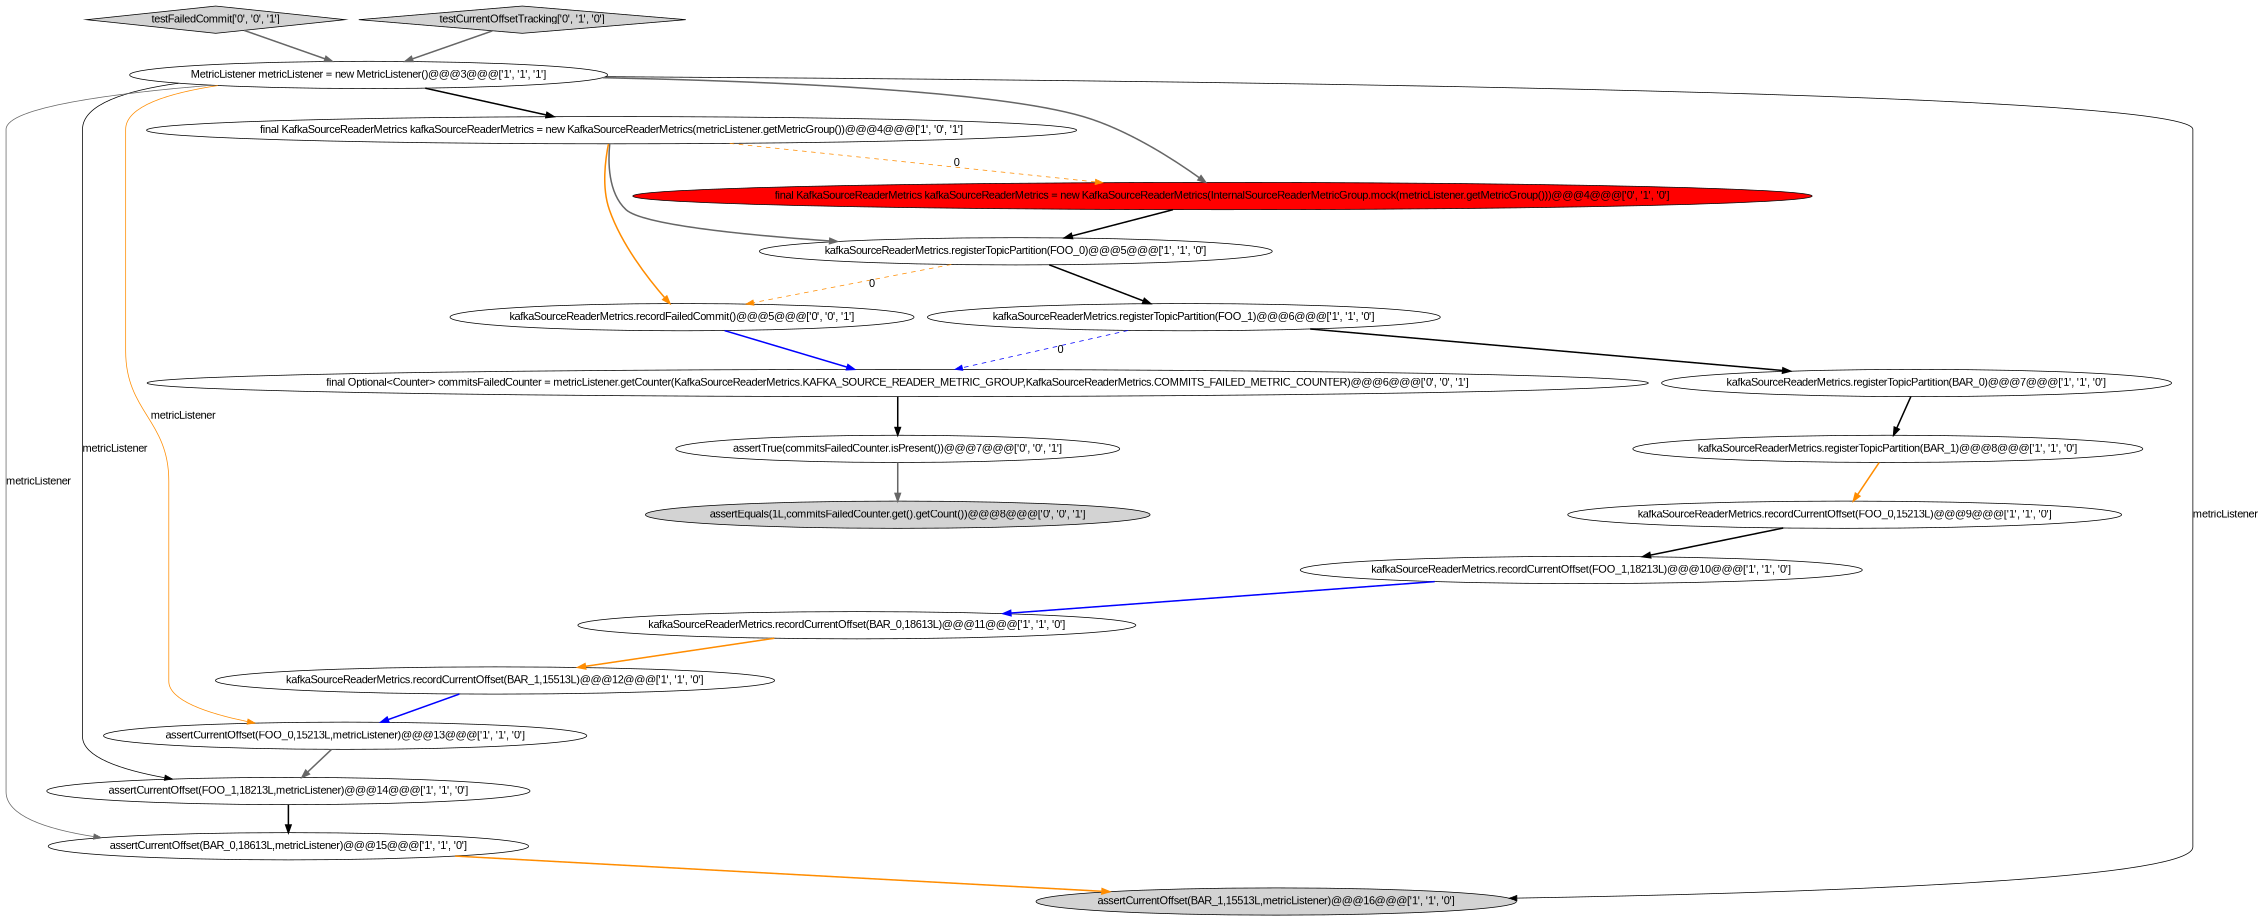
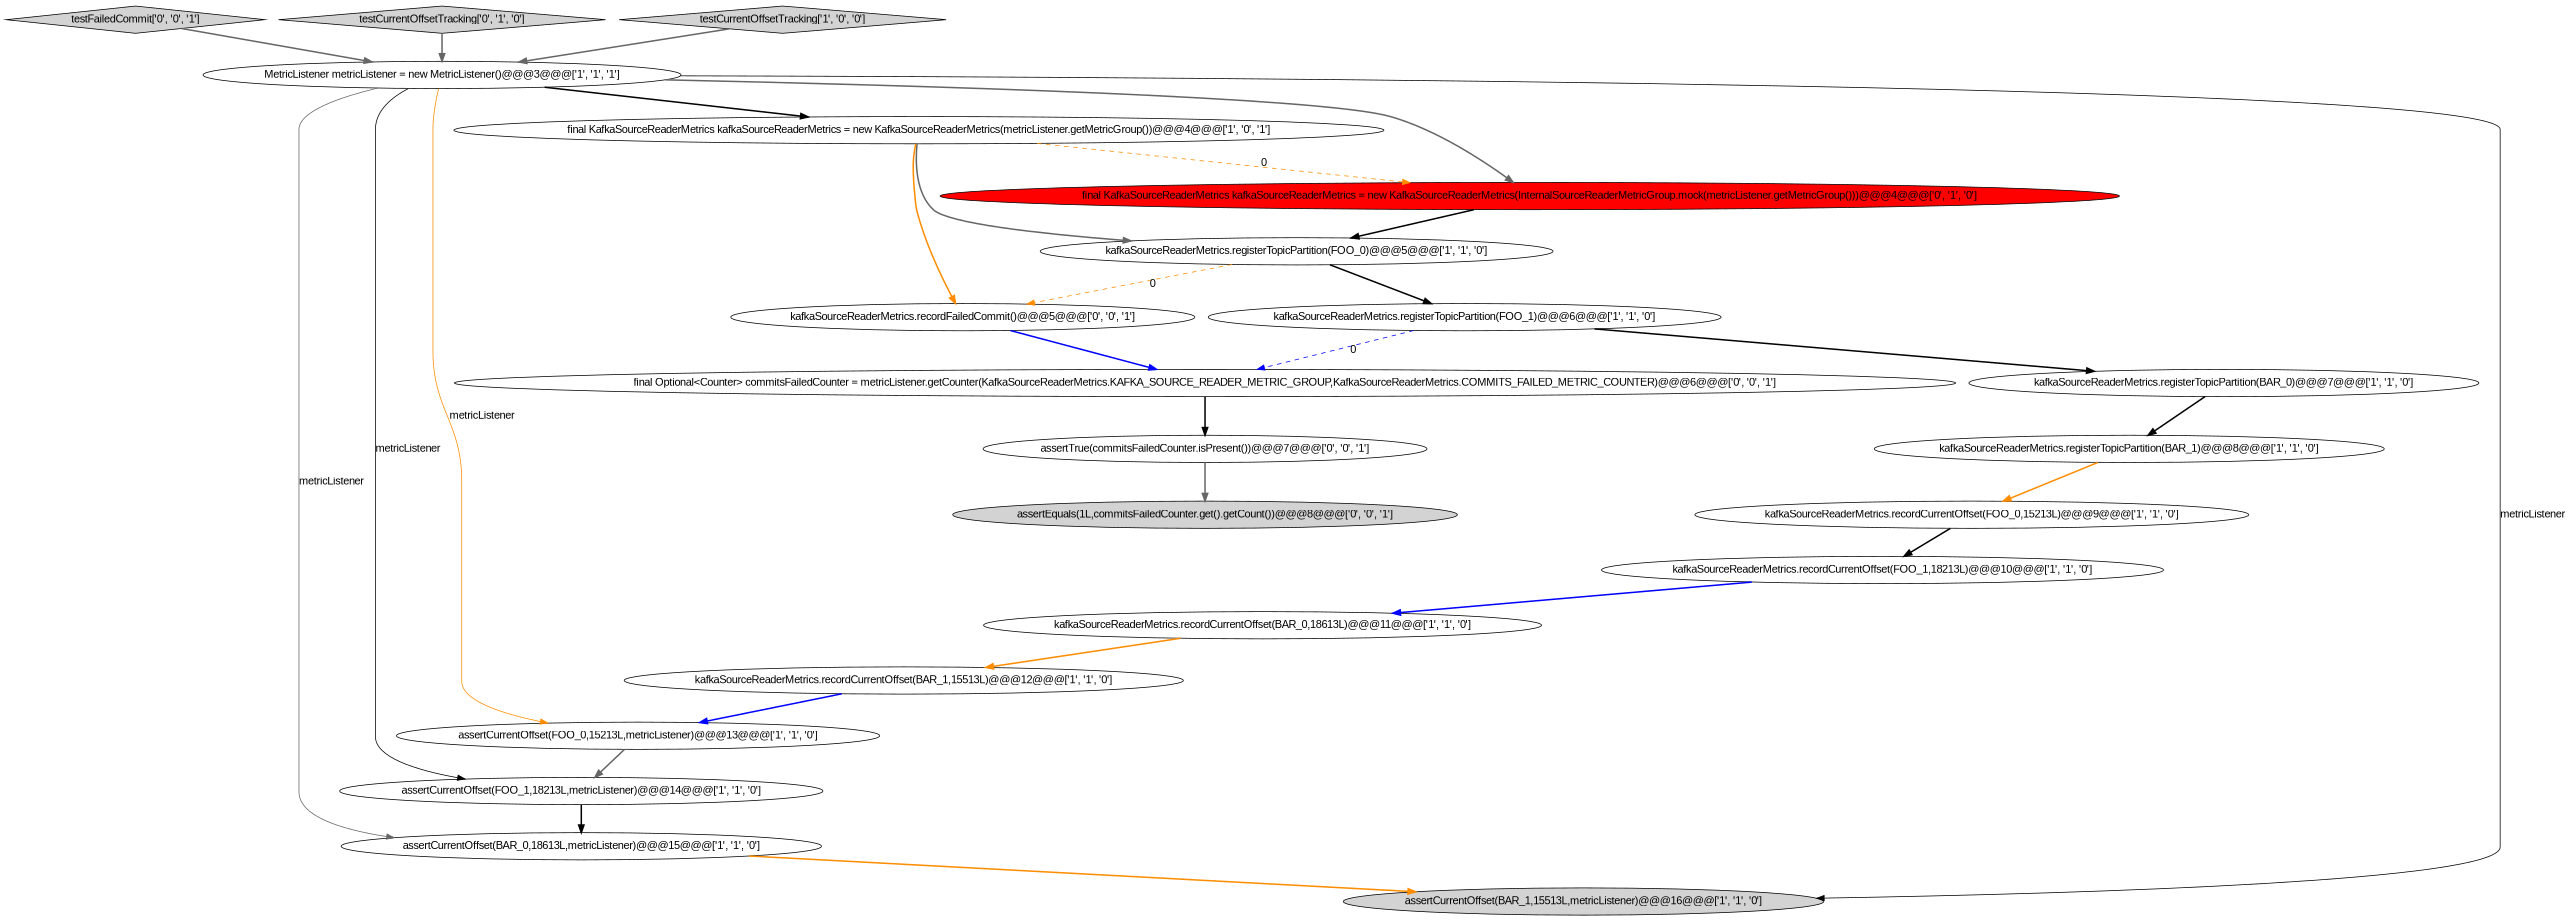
none -> (783, 20)
